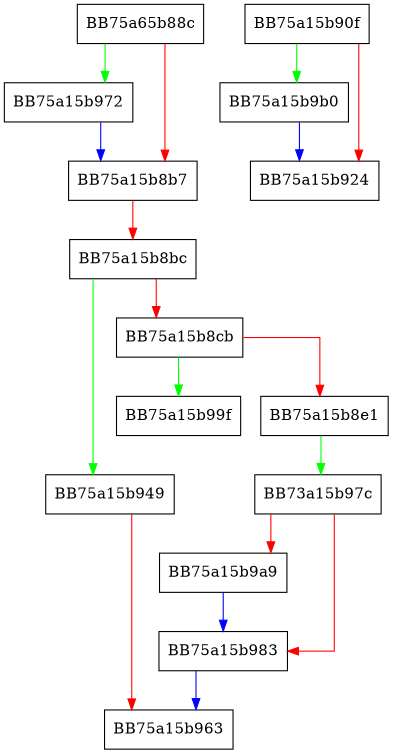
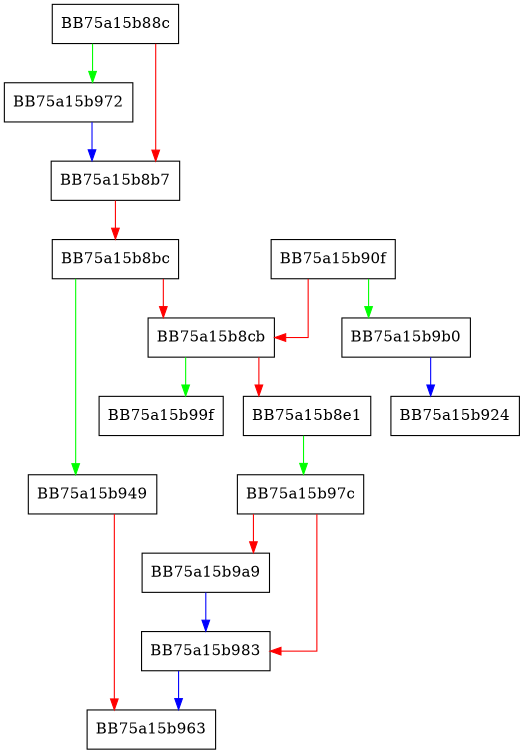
(140, 24) -> (115, 24)
(359, 97) -> (308, 319)
(318, 494) -> (301, 494)
